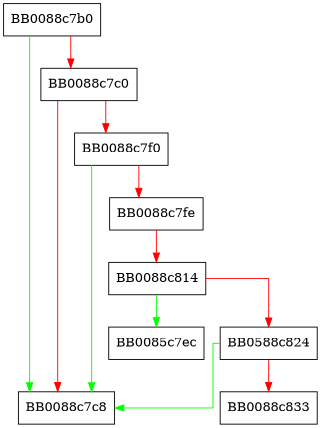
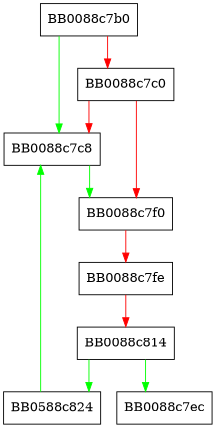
(92, 274) -> (90, 177)
(257, 279) -> (89, 371)
(156, 343) -> (164, 408)
(269, 408) -> none
